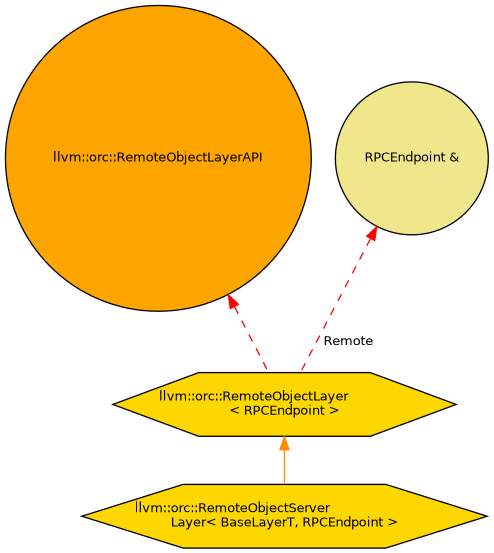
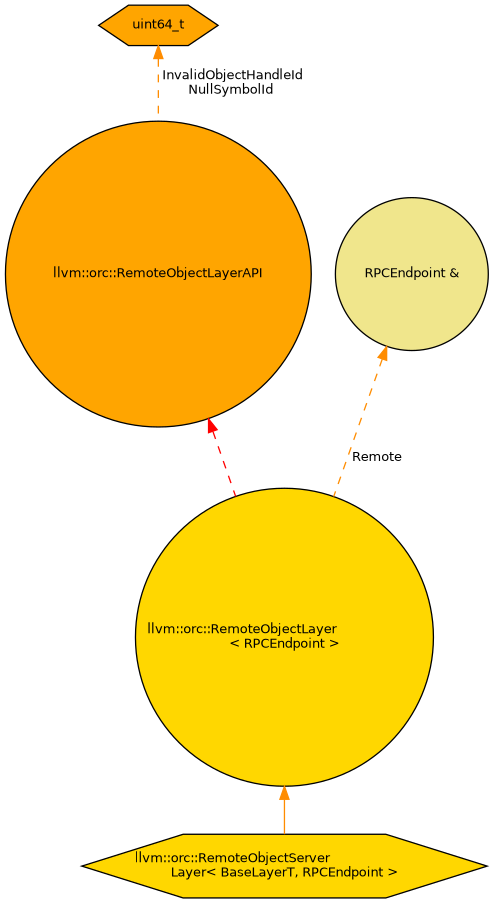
none -> (158, 25)
(335, 306) -> (358, 428)
(284, 404) -> (284, 637)
